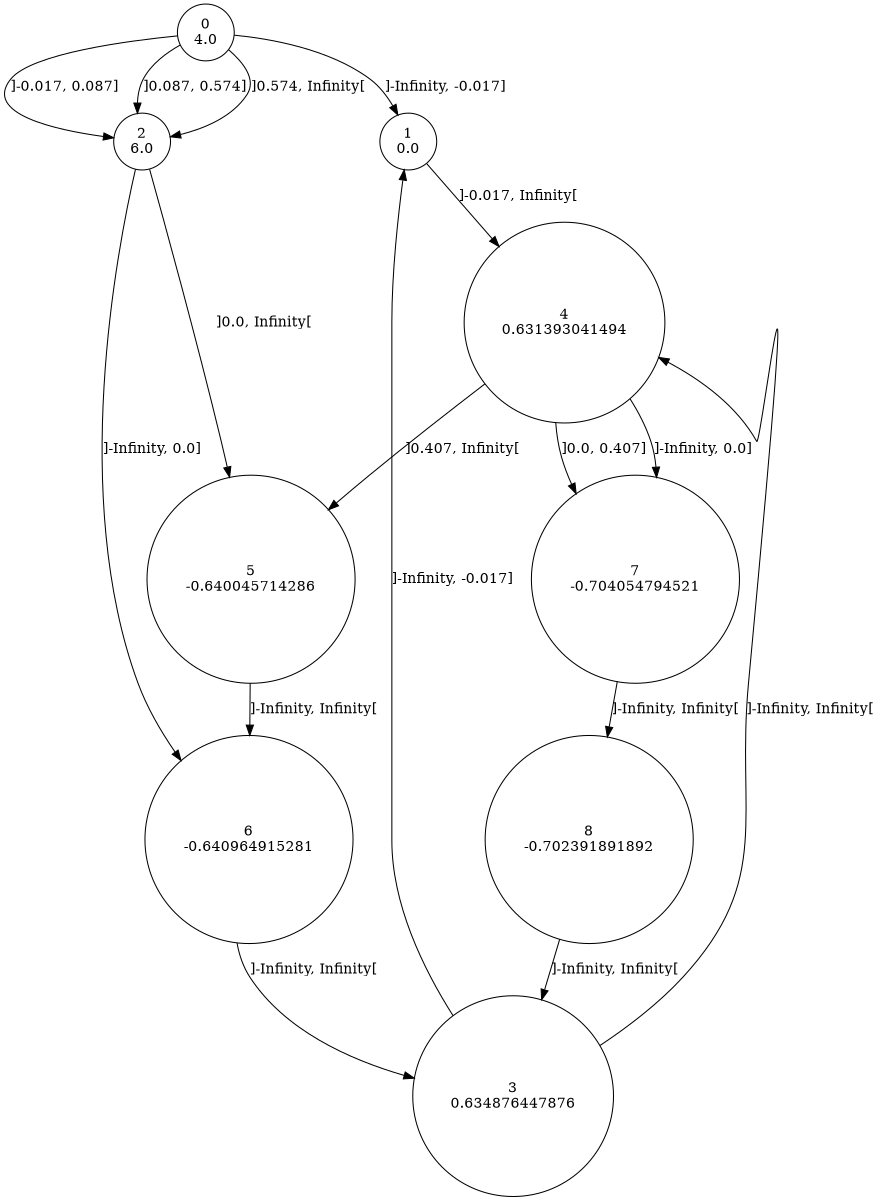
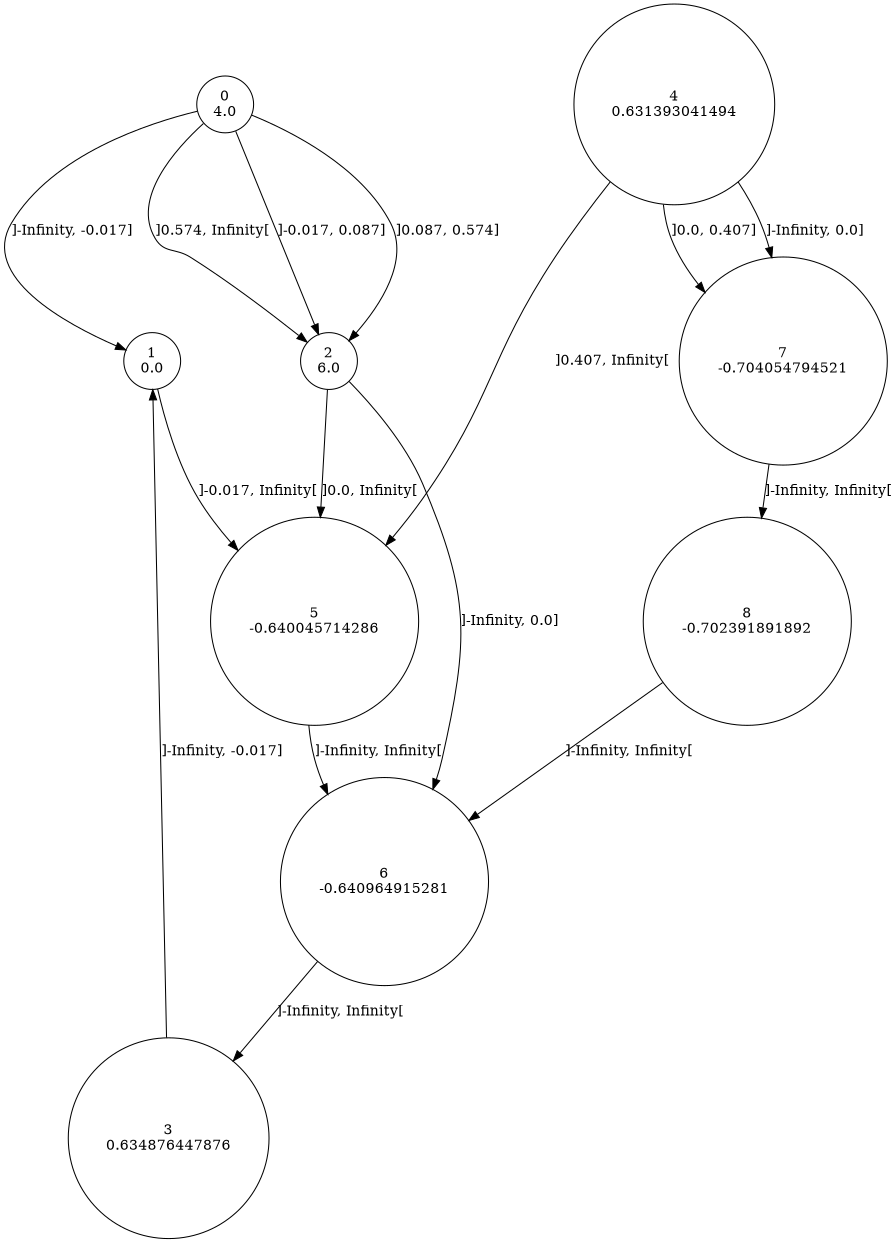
(459, 201) -> (184, 471)
(756, 600) -> none
(552, 964) -> (570, 748)
